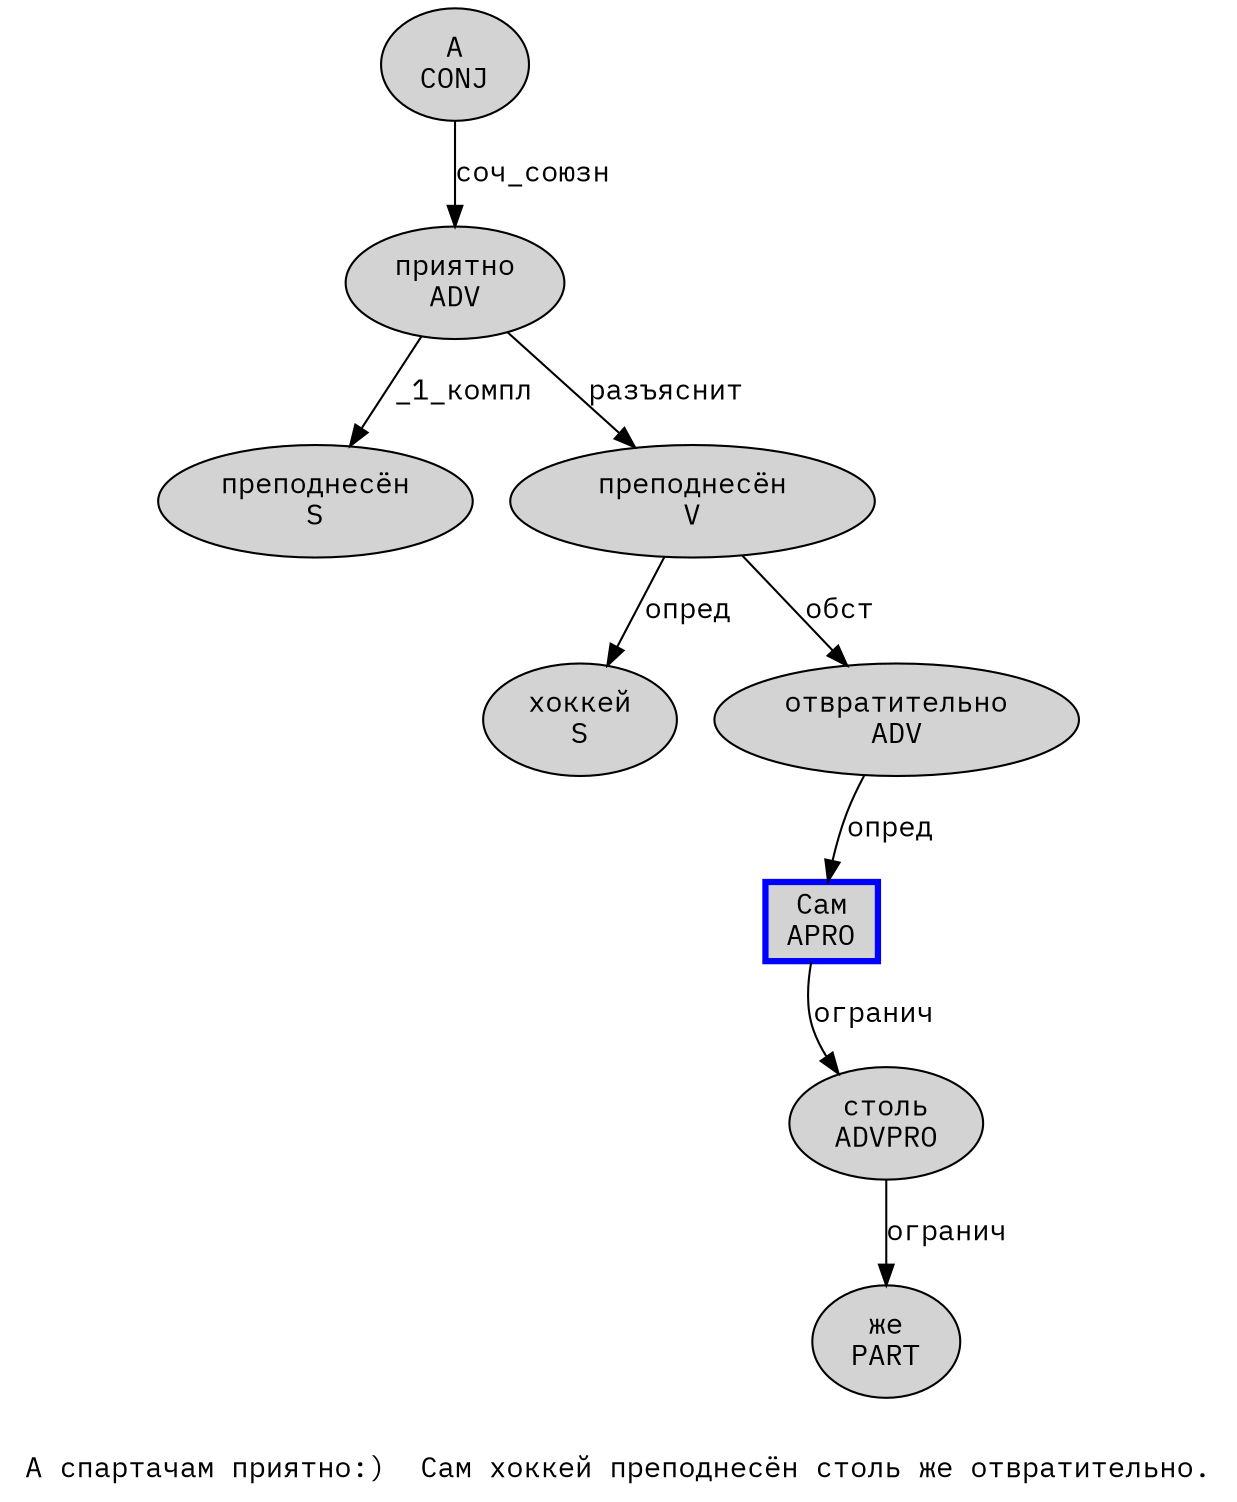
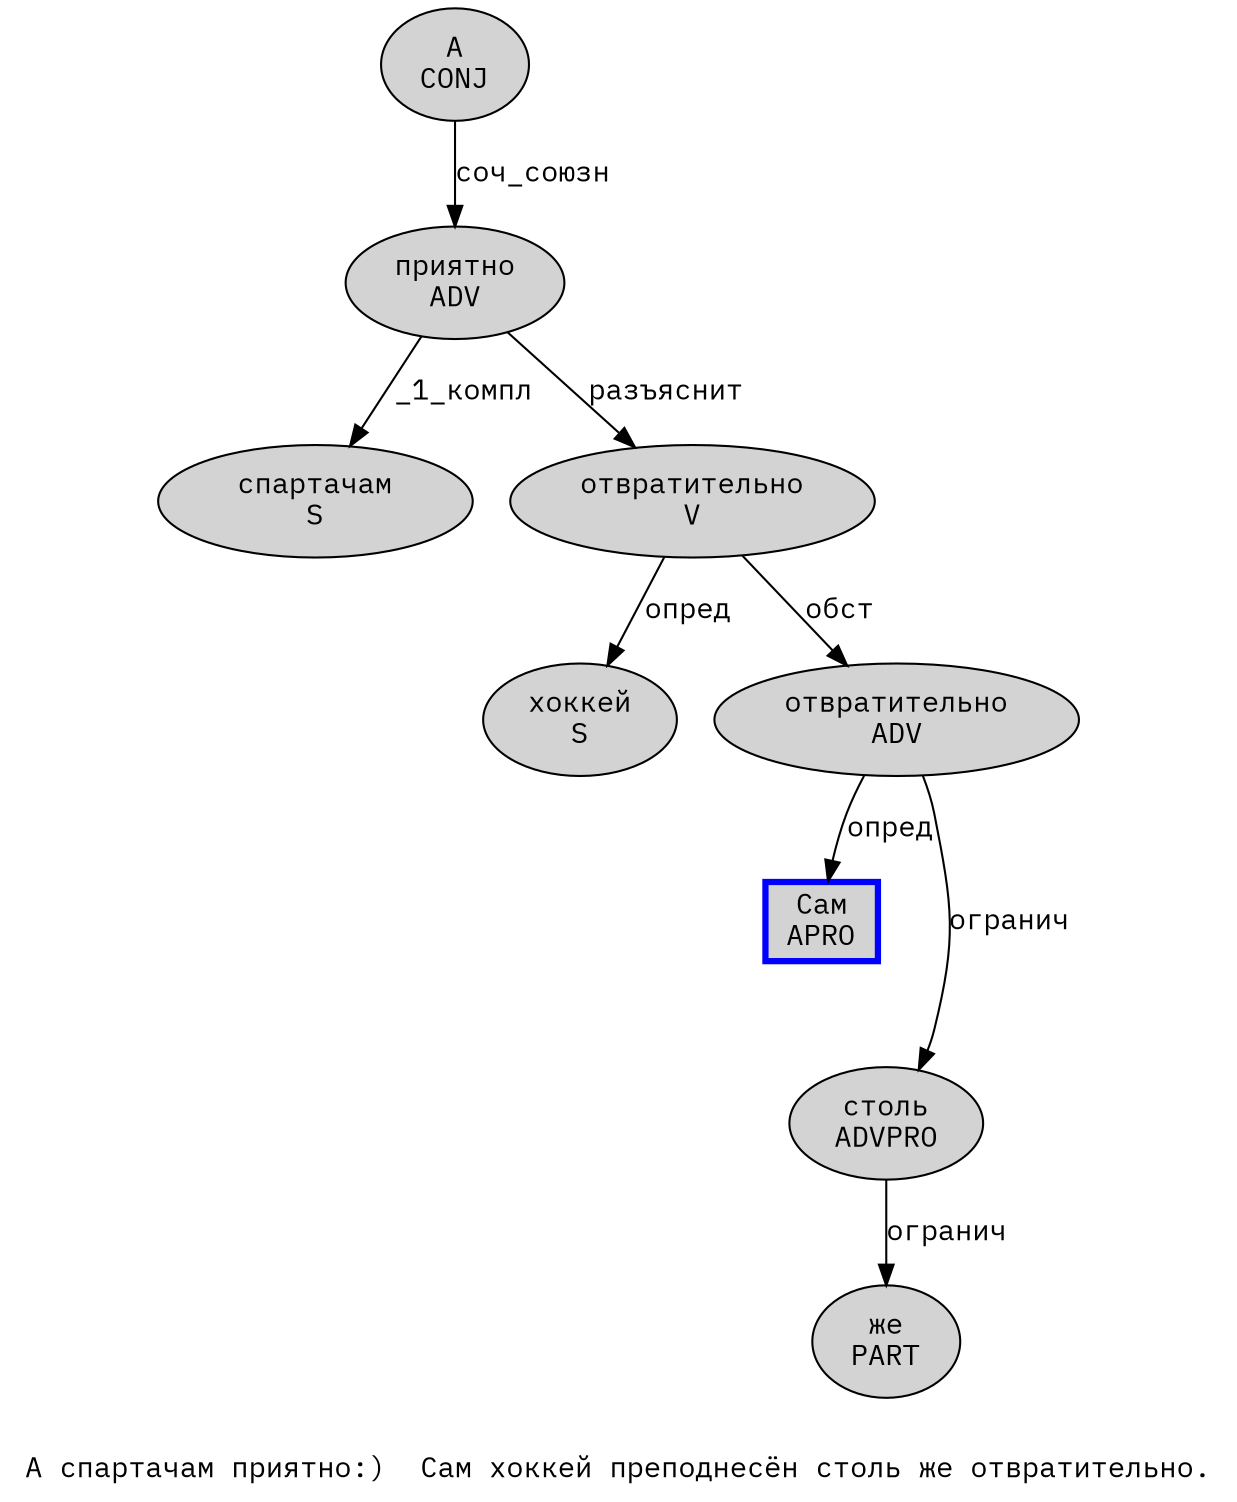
(315, 501) -> (315, 501)
(693, 501) -> (693, 501)
(809, 1011) -> (949, 913)
